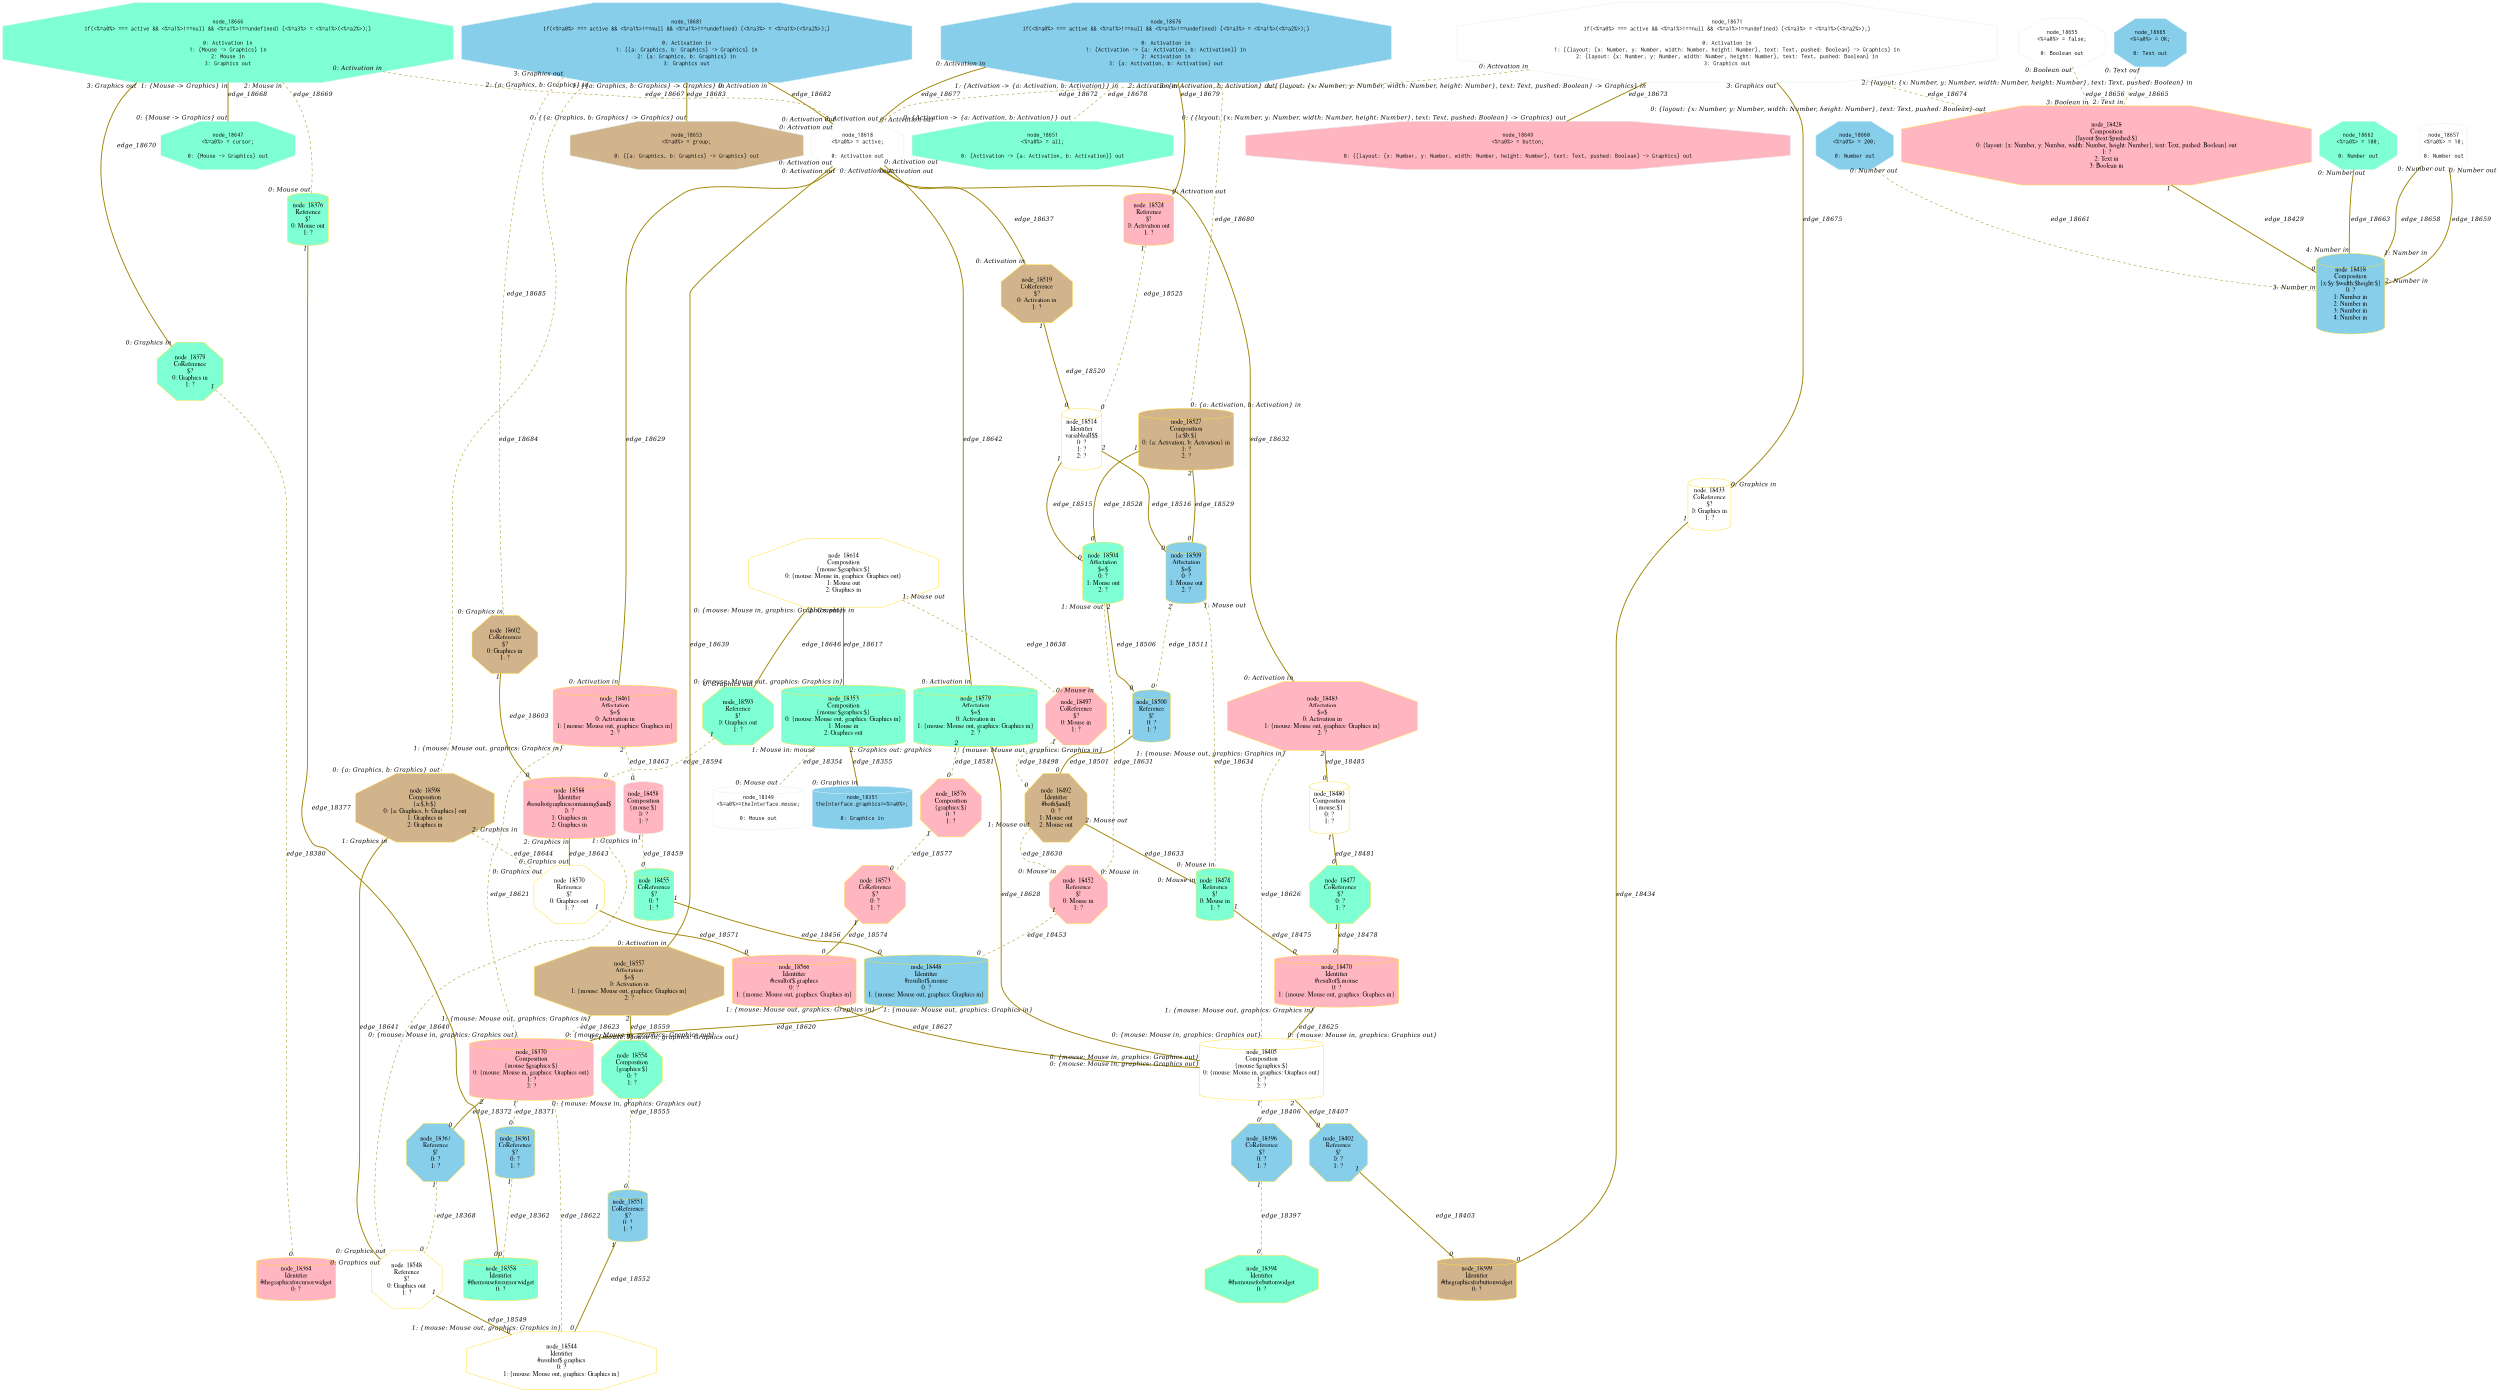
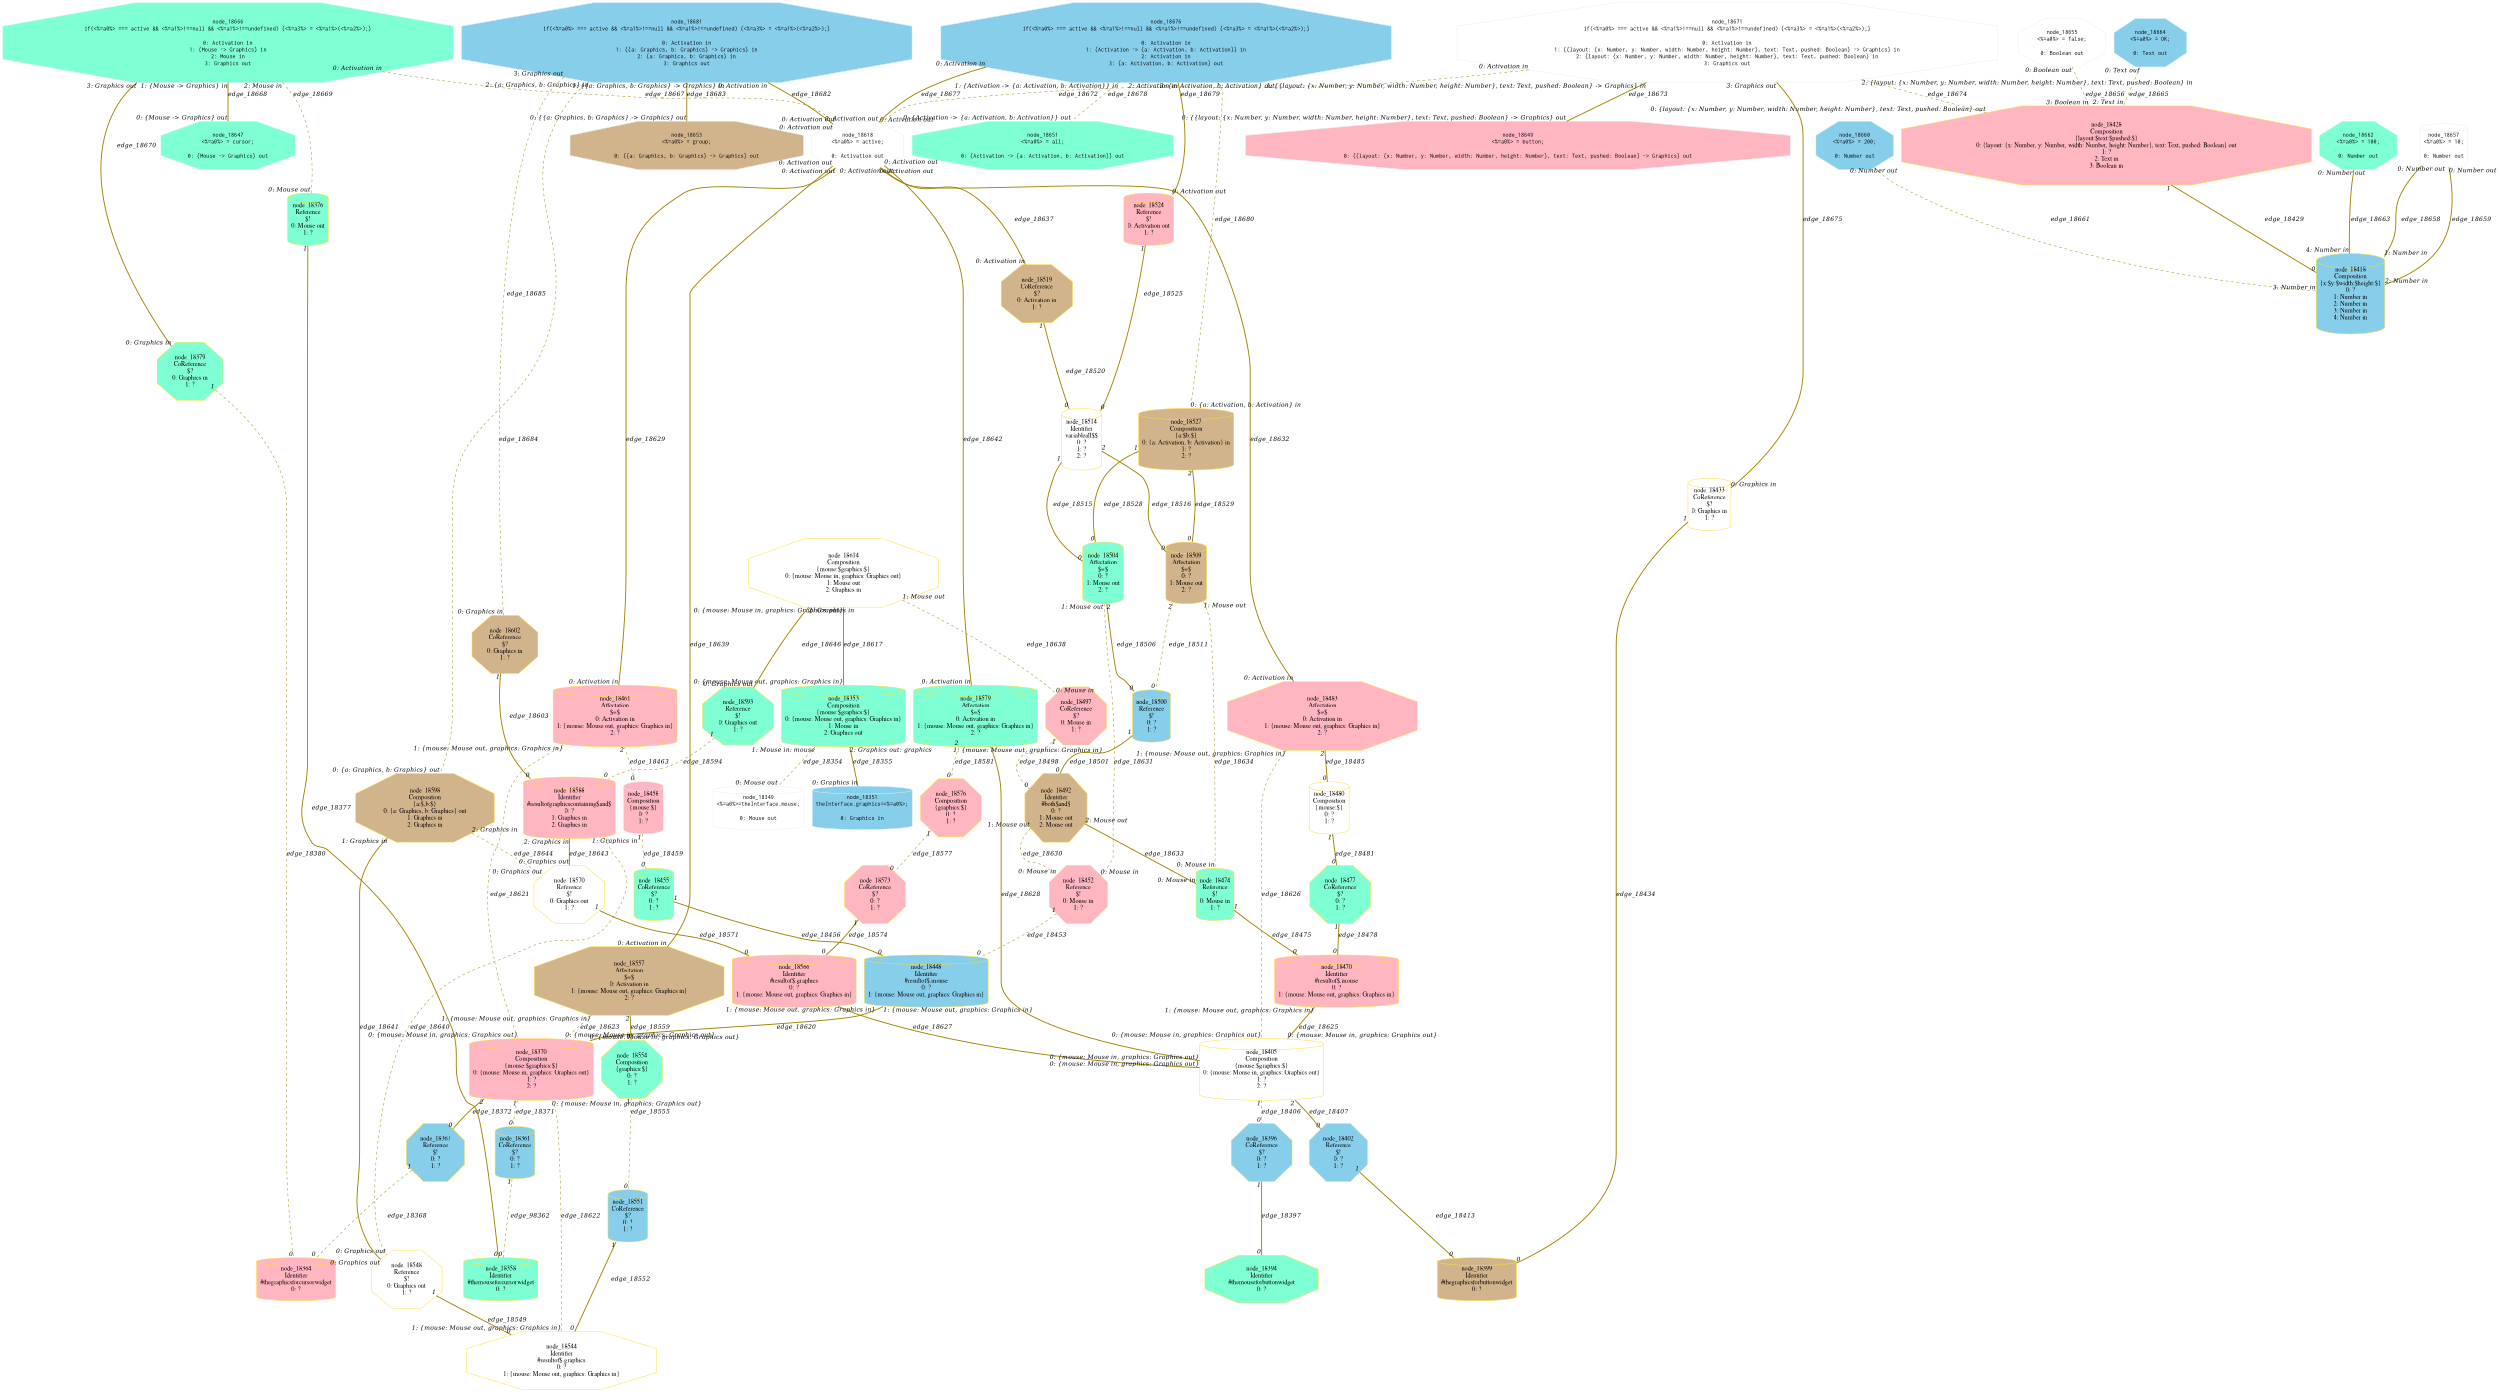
(2150, 43) -> (2150, 43)
(1129, 330) -> (1129, 330)
(1186, 573) -> (1186, 573)
(530, 1216) -> (530, 1216)
(1456, 1216) -> (1456, 1216)
(434, 1218) -> (363, 1212)
(1262, 1218) -> (1262, 1218)
